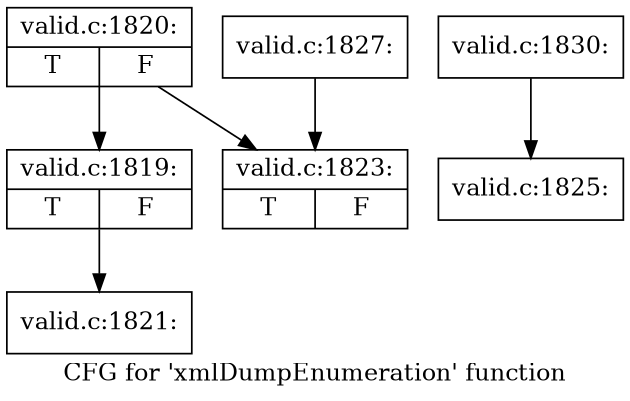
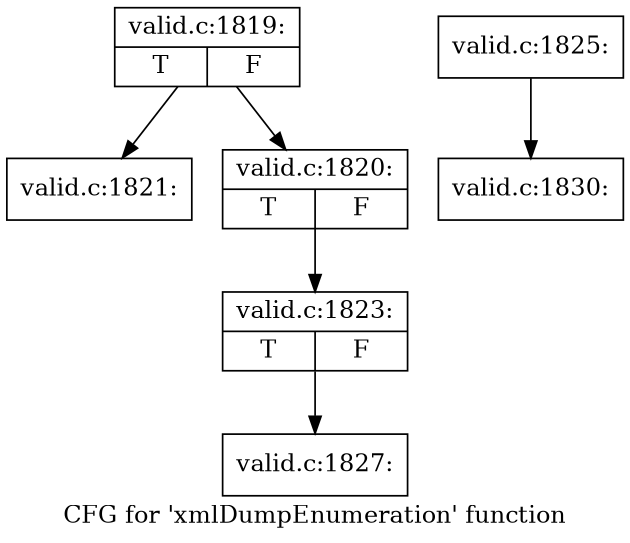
(315, 105) -> (315, 394)
(99, 110) -> (256, 111)
(531, 110) -> (531, 110)
